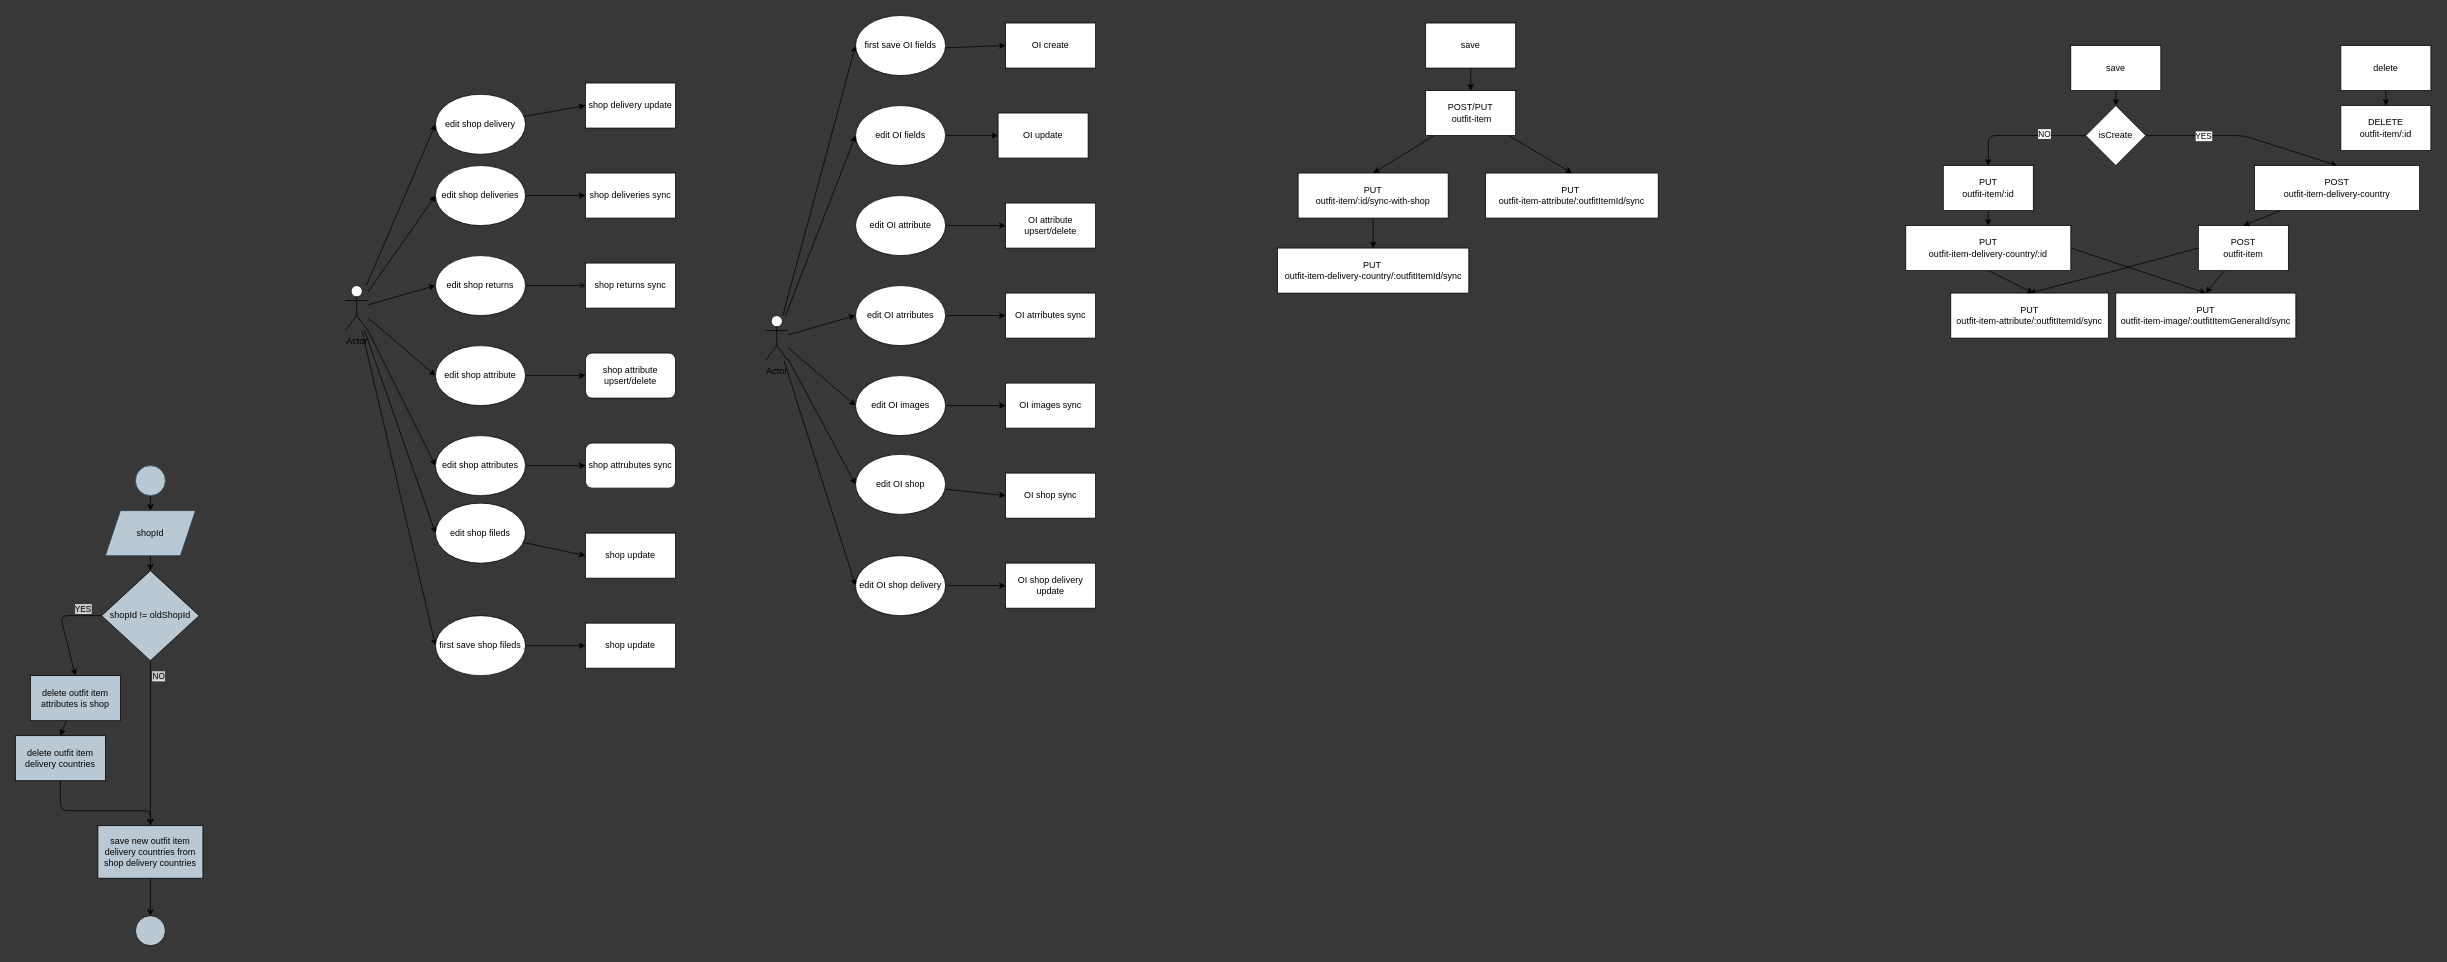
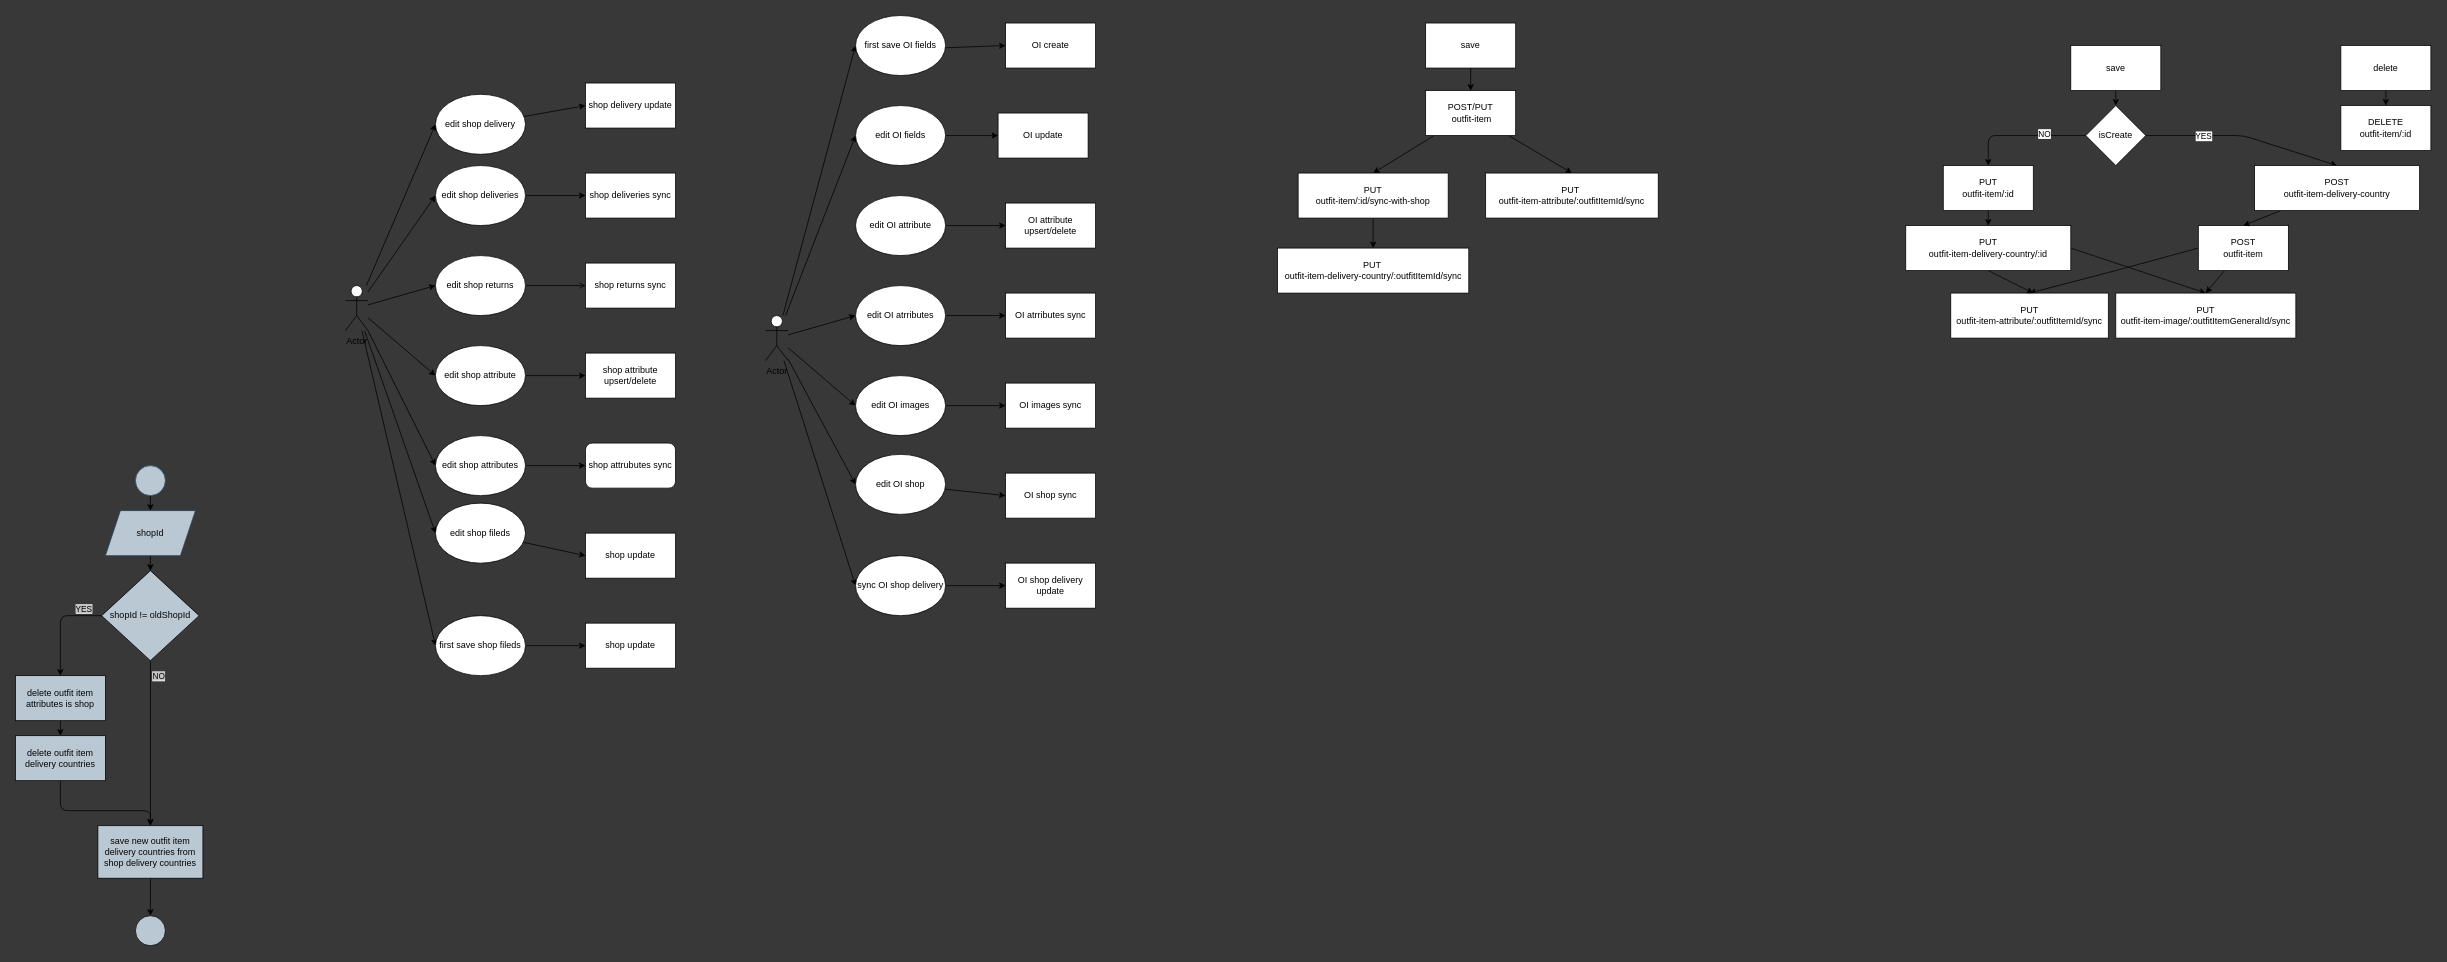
(630, 375) -> (630, 375)
(900, 585) -> (900, 585)
(75, 698) -> (60, 698)
